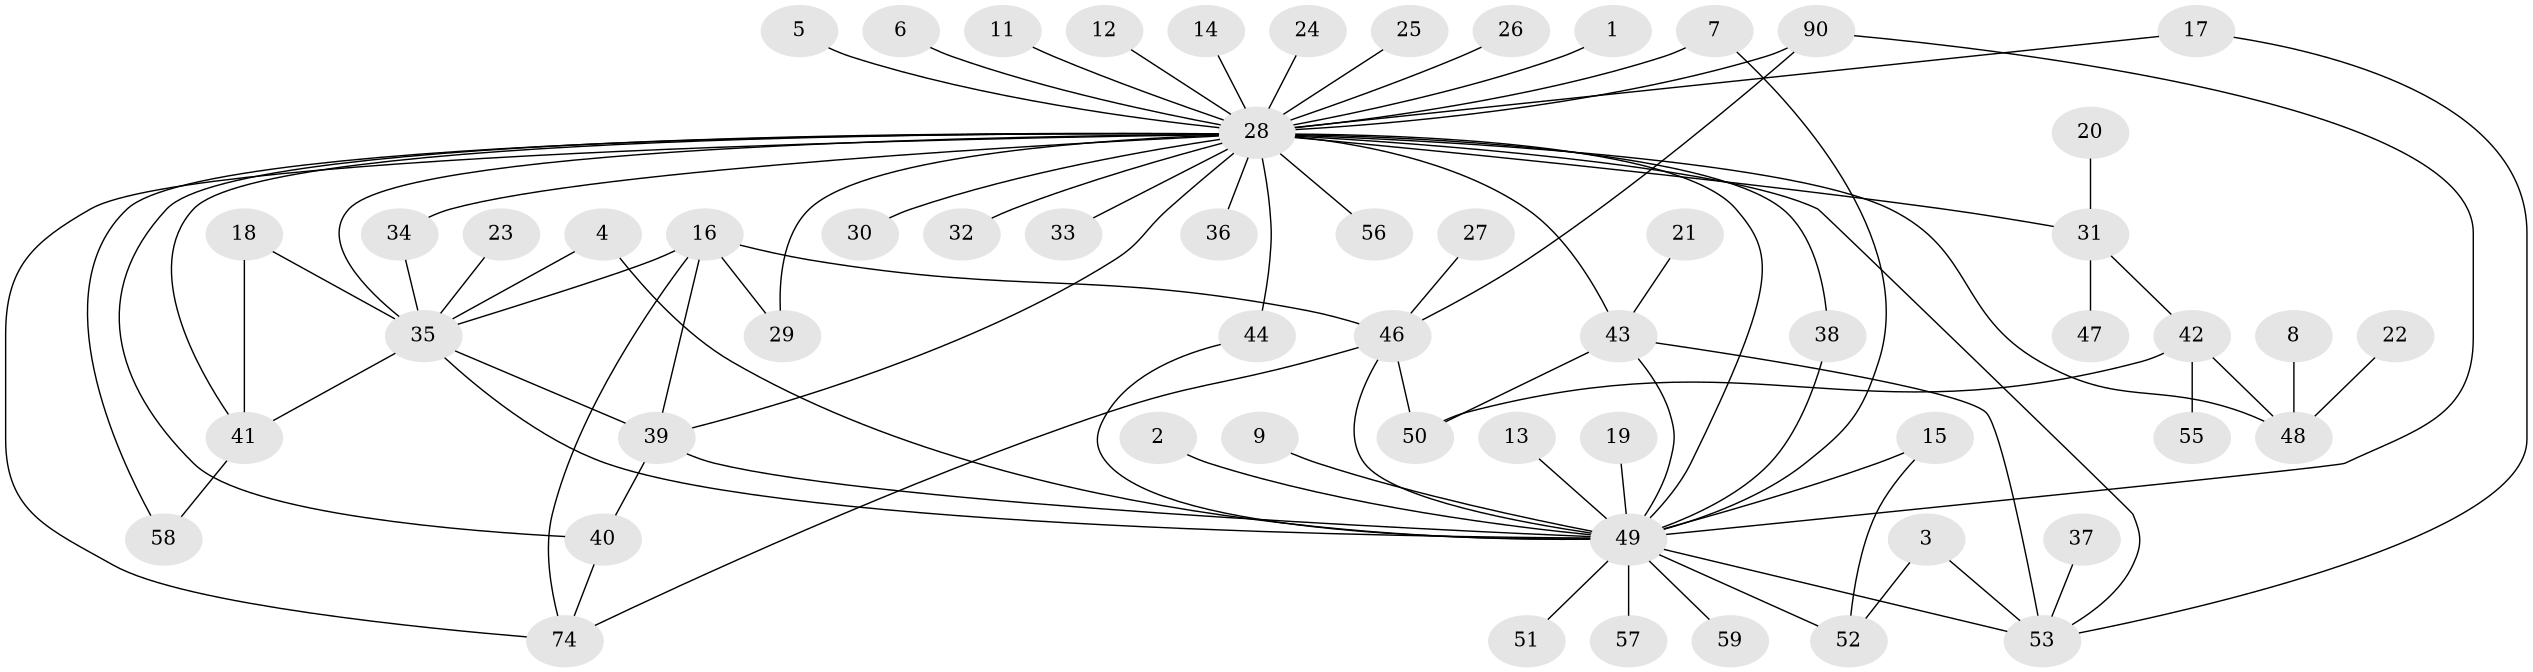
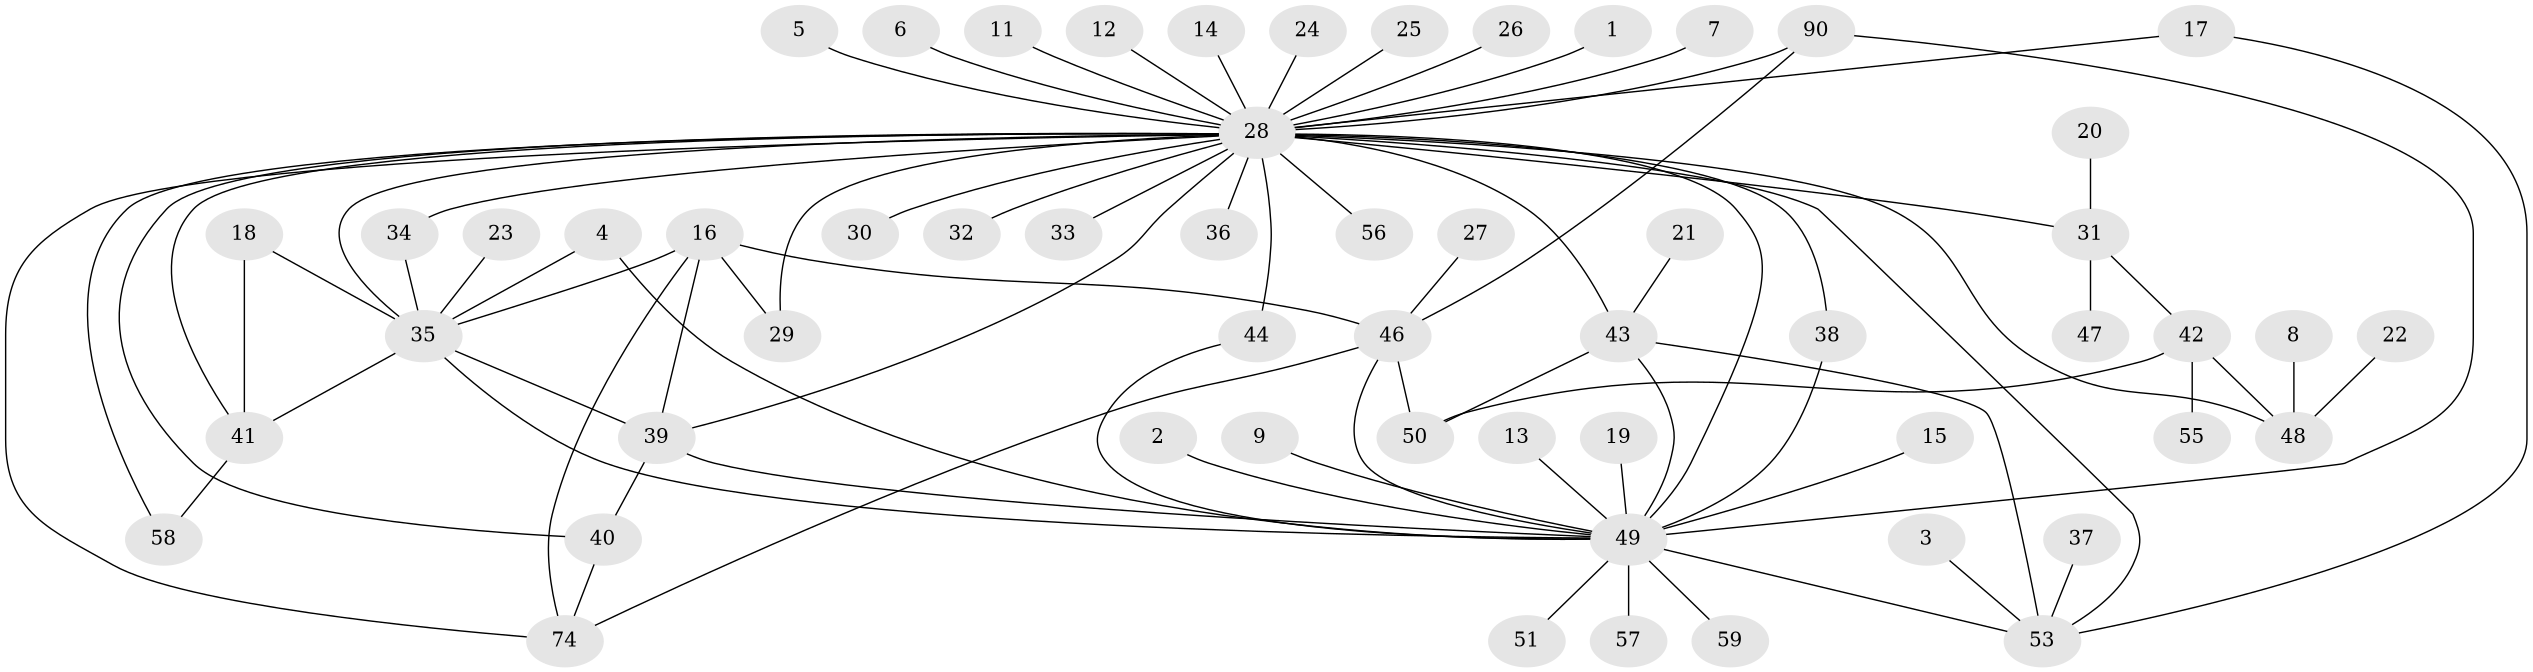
(1884, 326) -> none
(1849, 641) -> none
